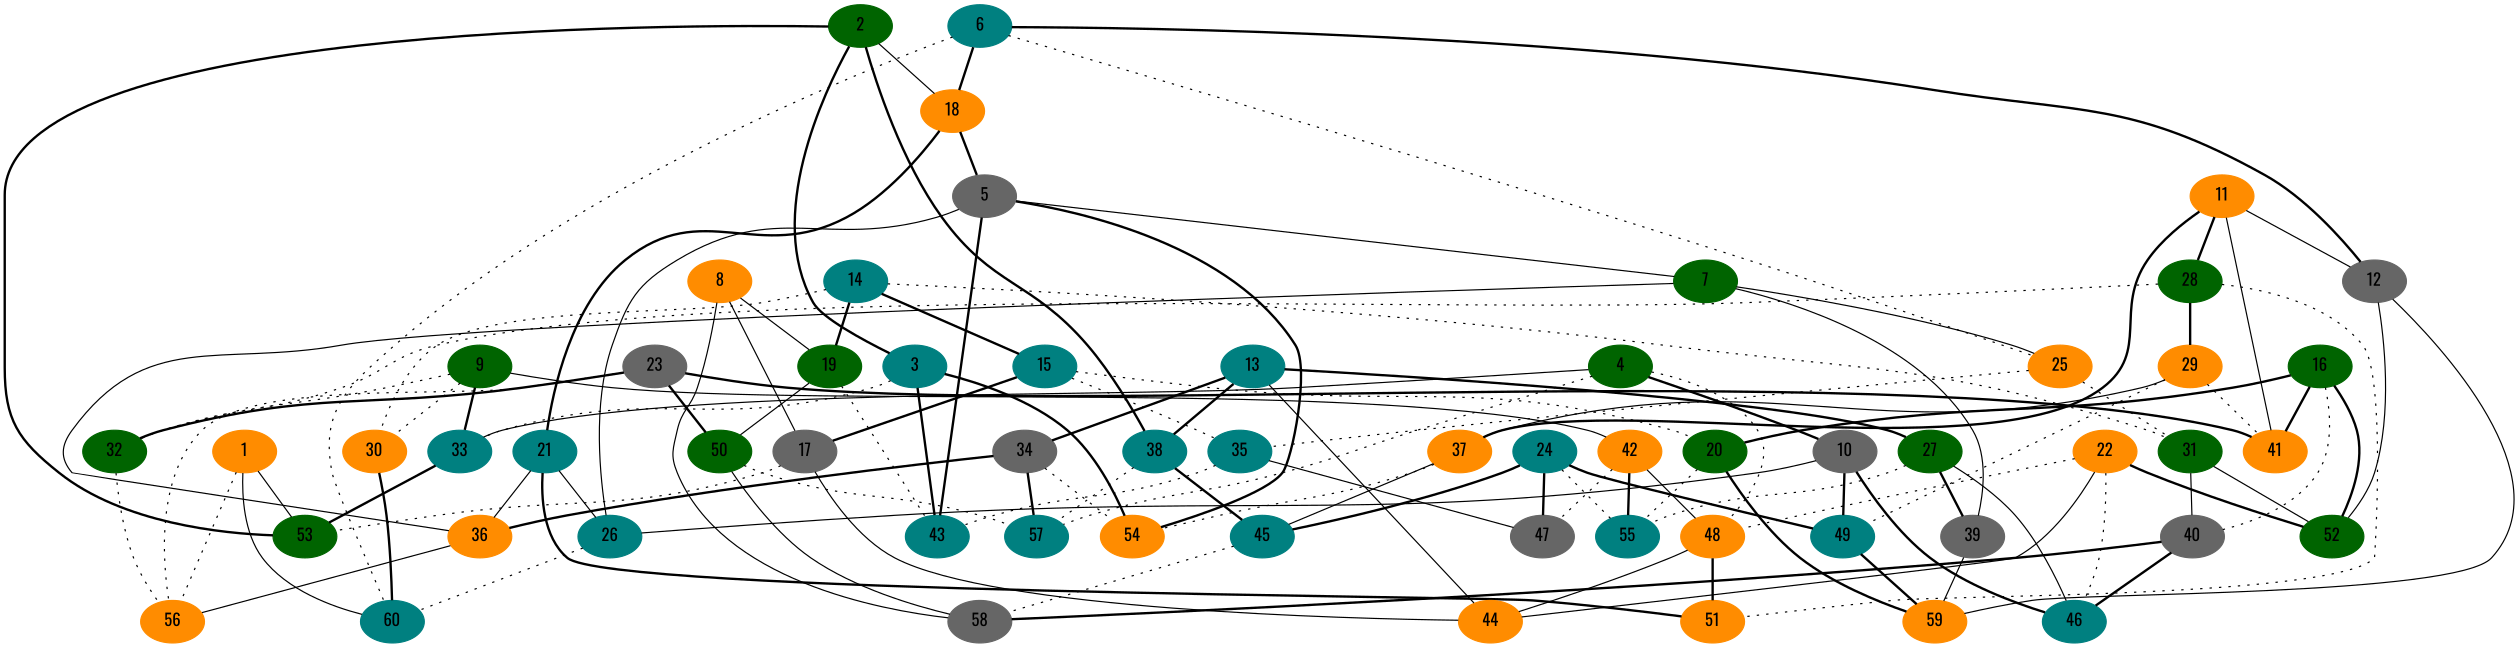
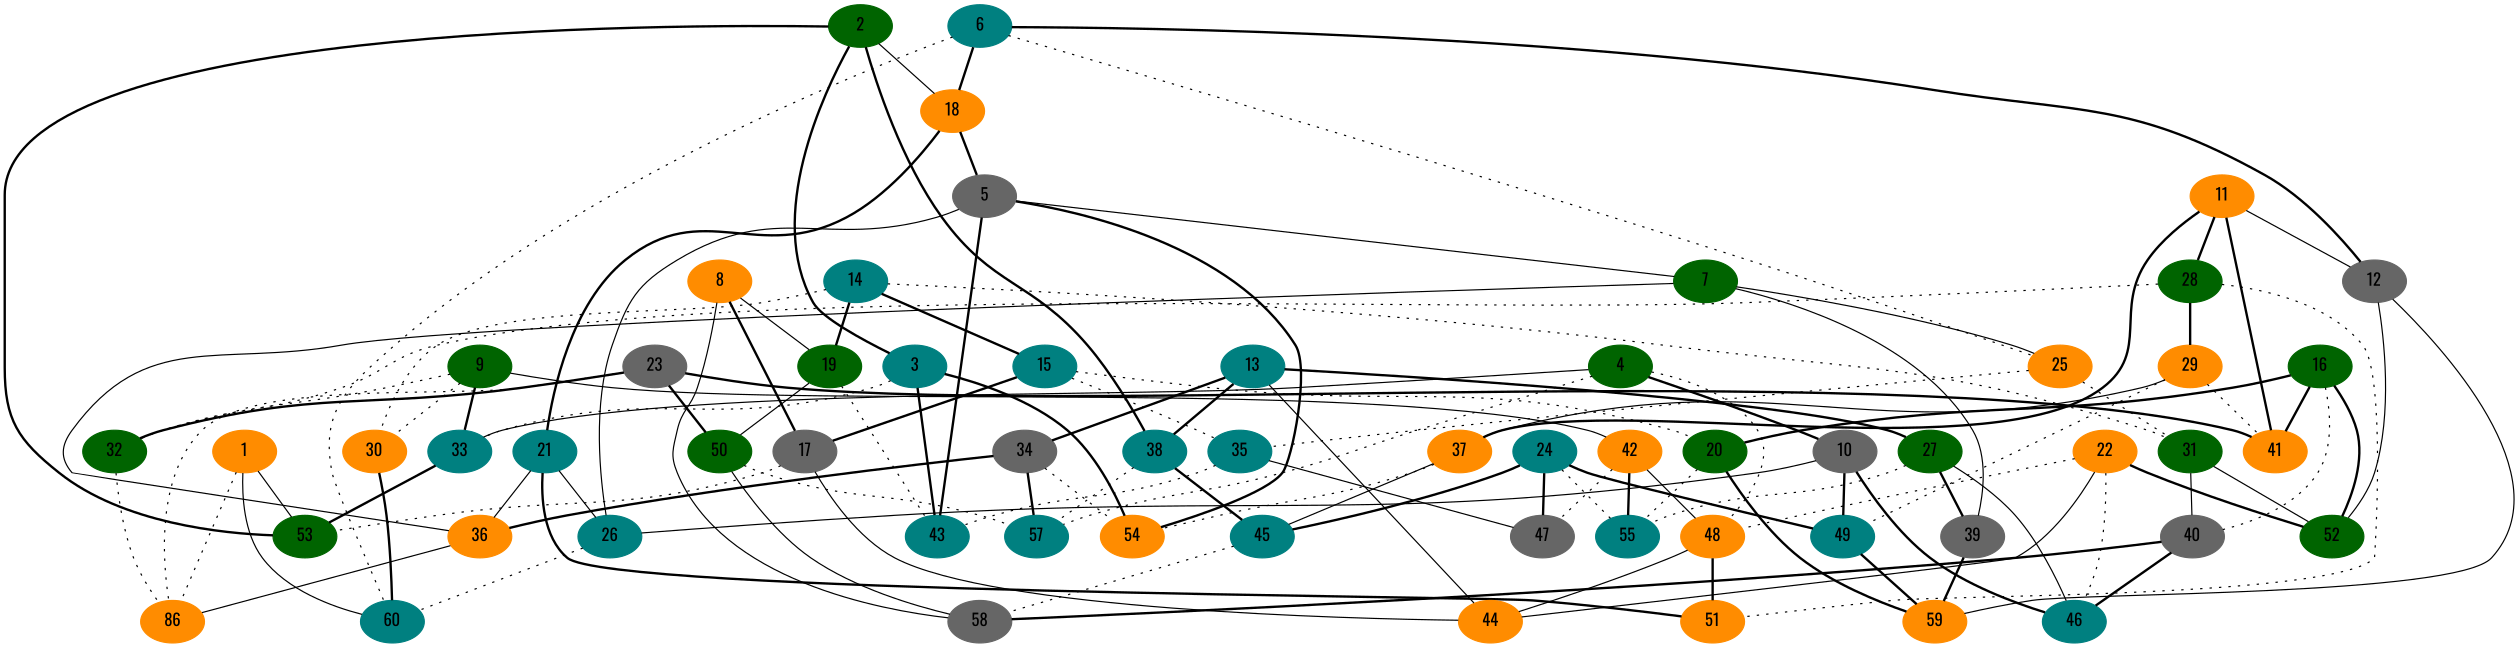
(2249, 324) -> (2249, 324)
(762, 366) -> (762, 366)
(1953, 581) -> (1953, 581)
(173, 622) -> (173, 622)
